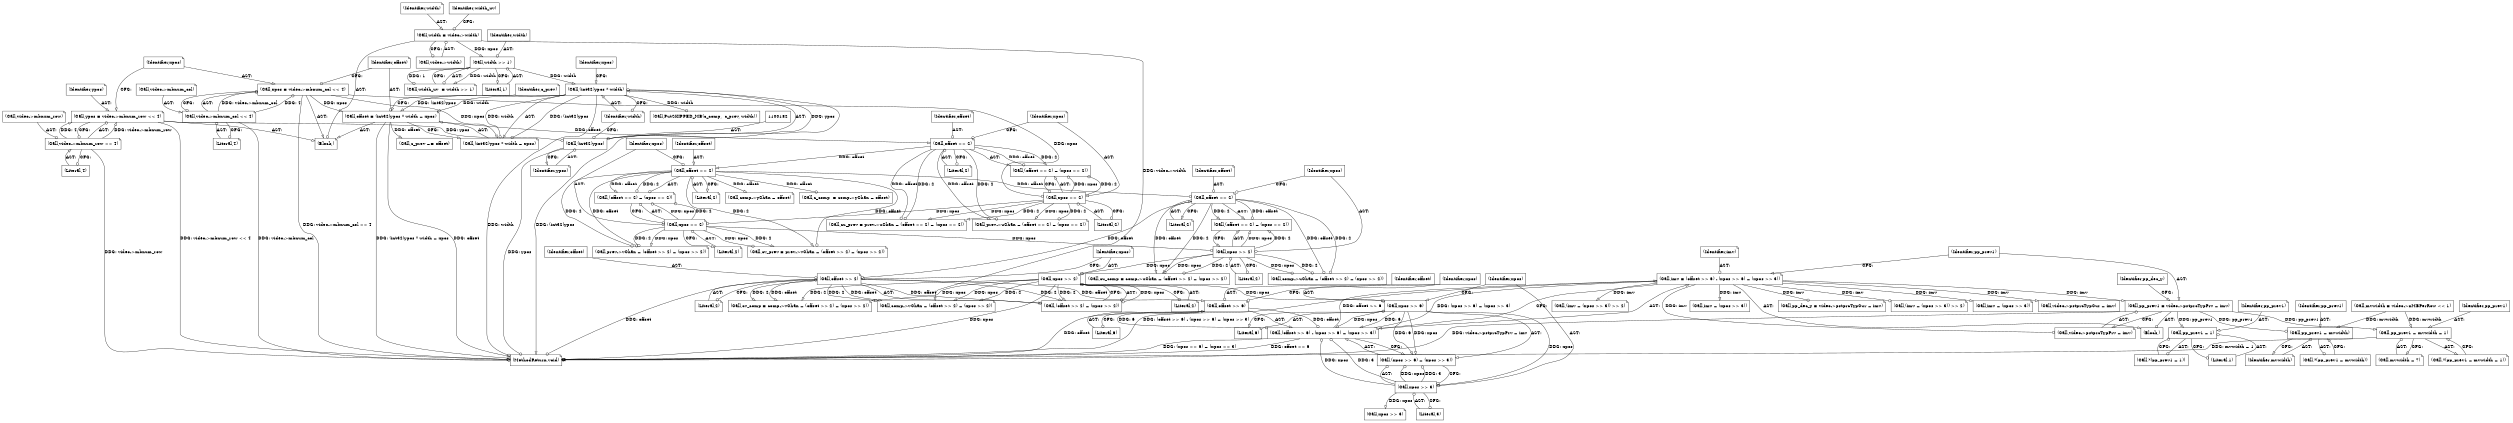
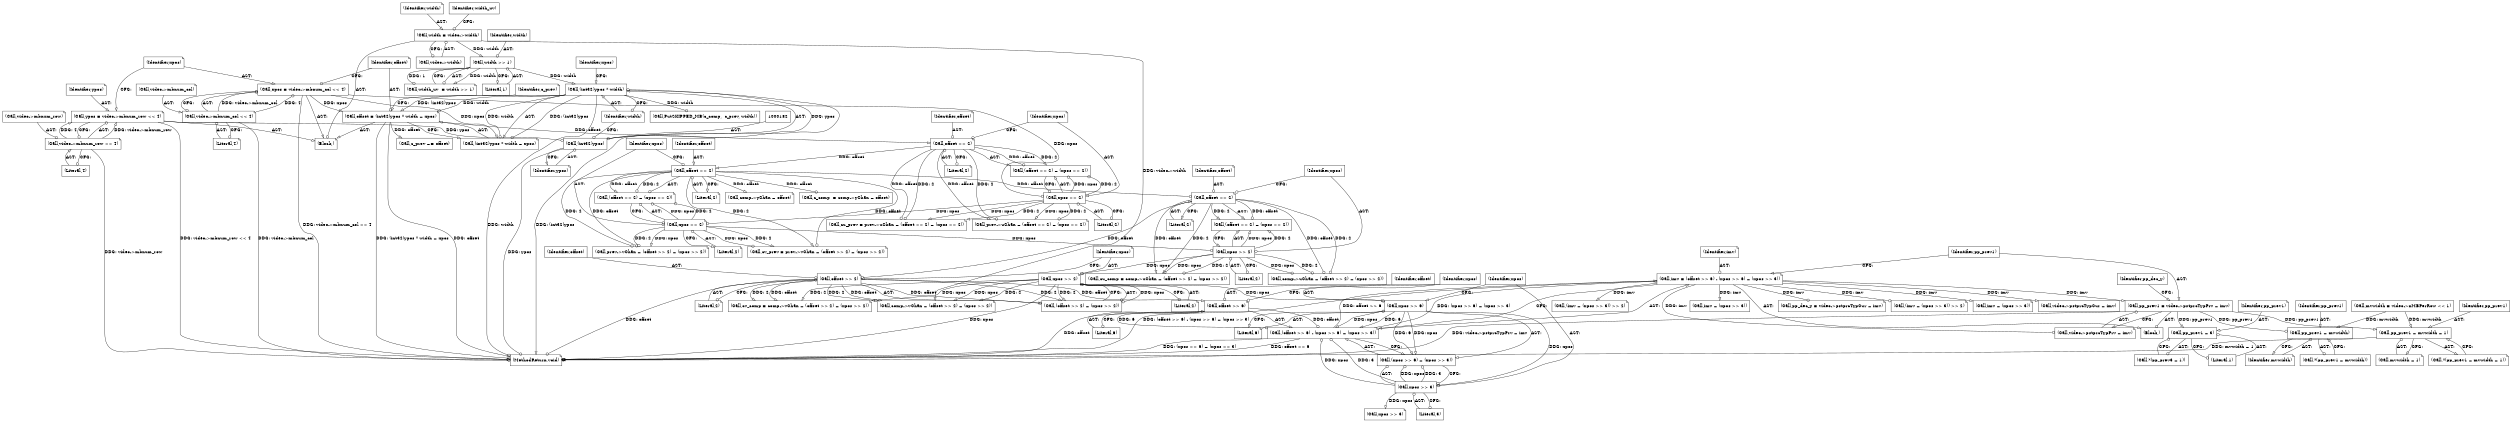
(486, 49) -> (486, 49)
(778, 117) -> (778, 117)
(2193, 333) -> (2193, 333)
(2161, 360) -> (2161, 360)
(2400, 360) -> (2400, 360)
